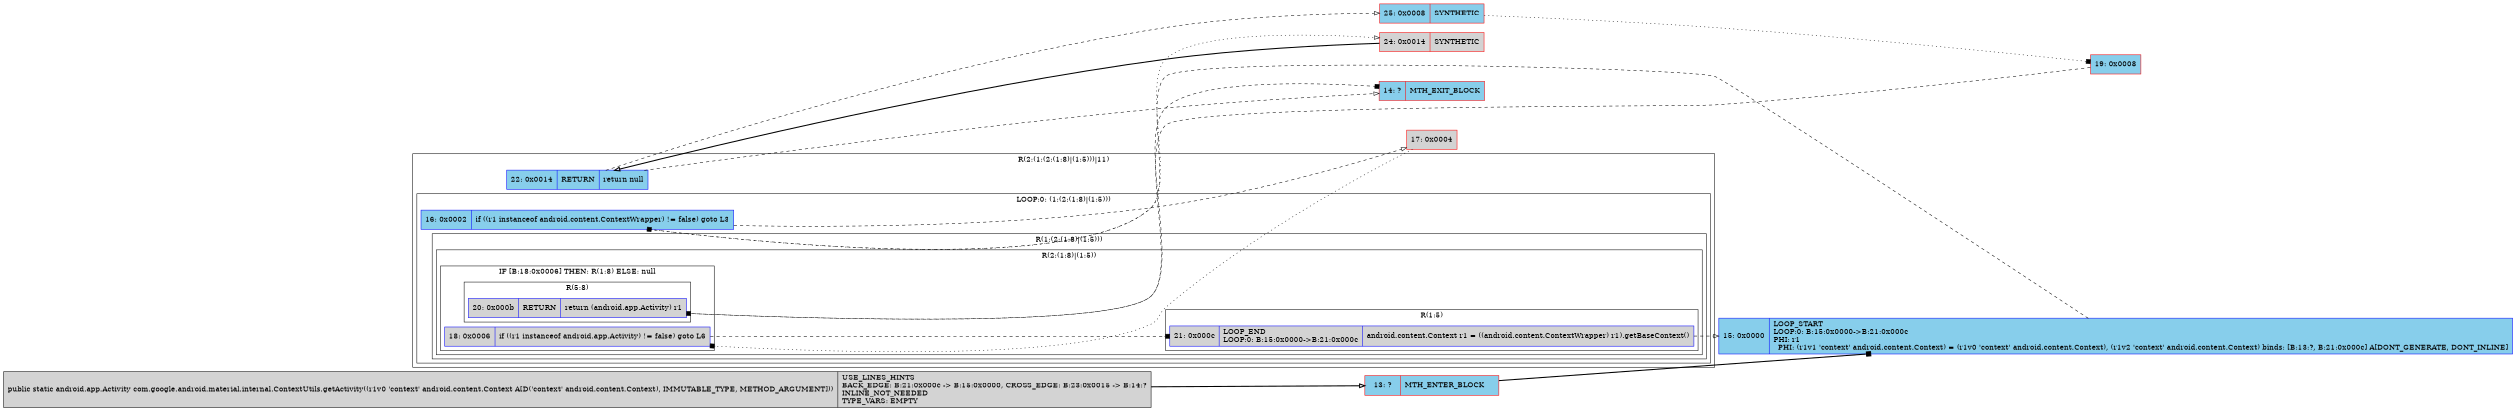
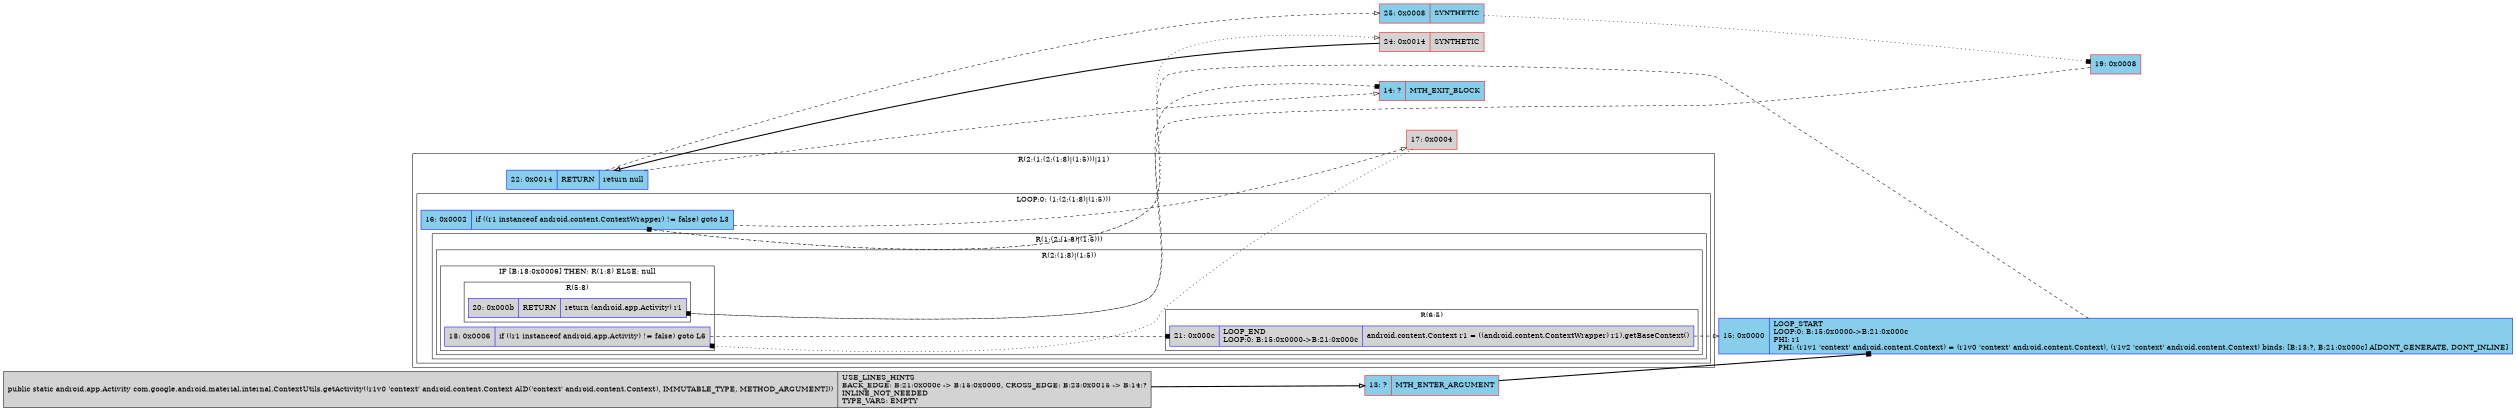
(1432, 316) -> (1432, 316)
(1445, 385) -> (1445, 385)
